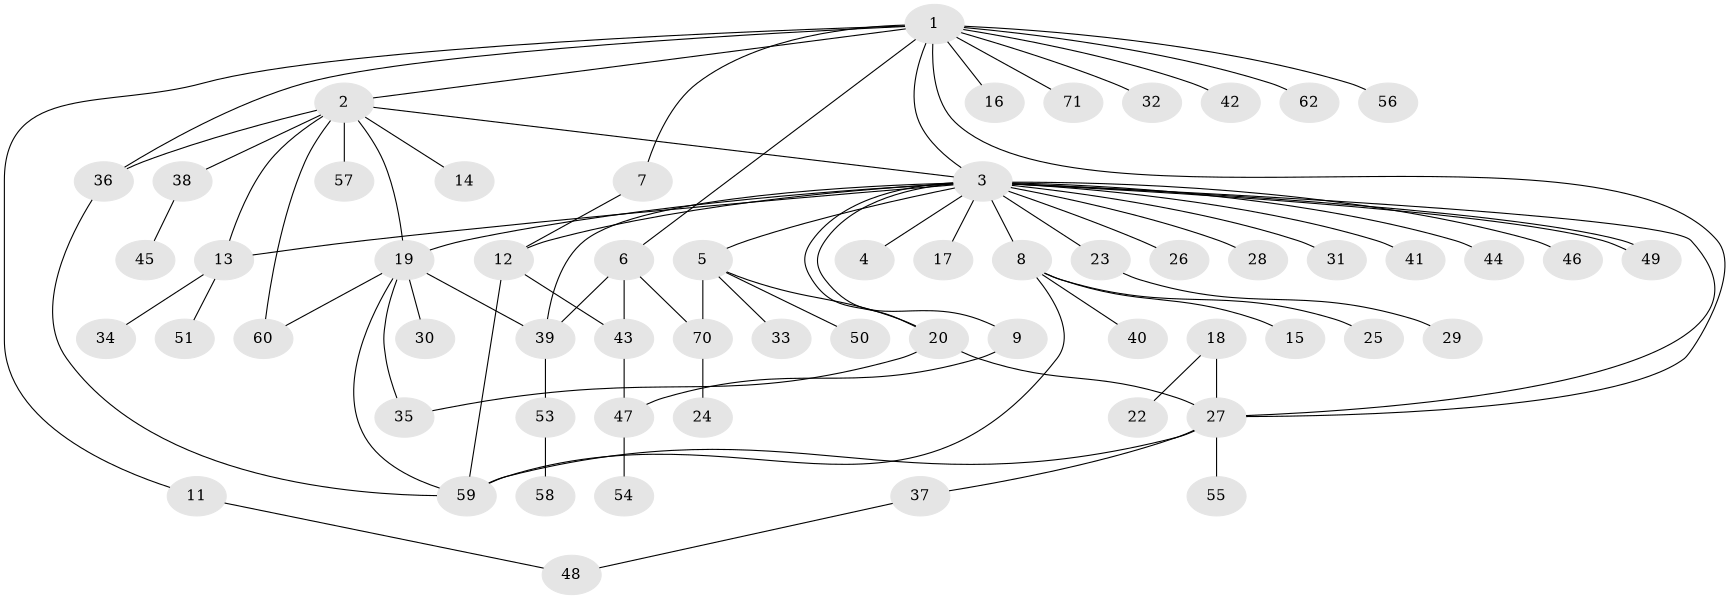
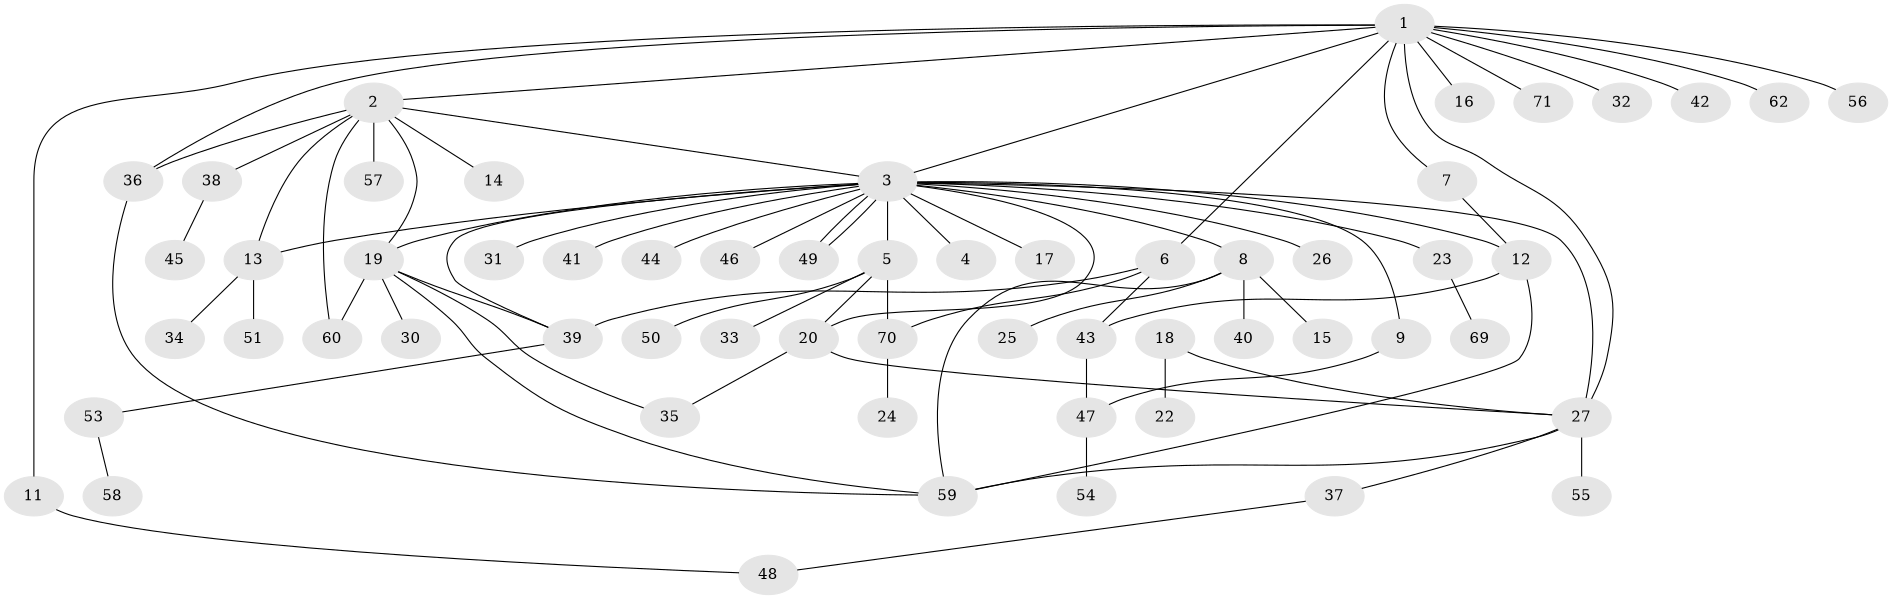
(1258, 260) -> none
(1453, 339) -> (1480, 339)
